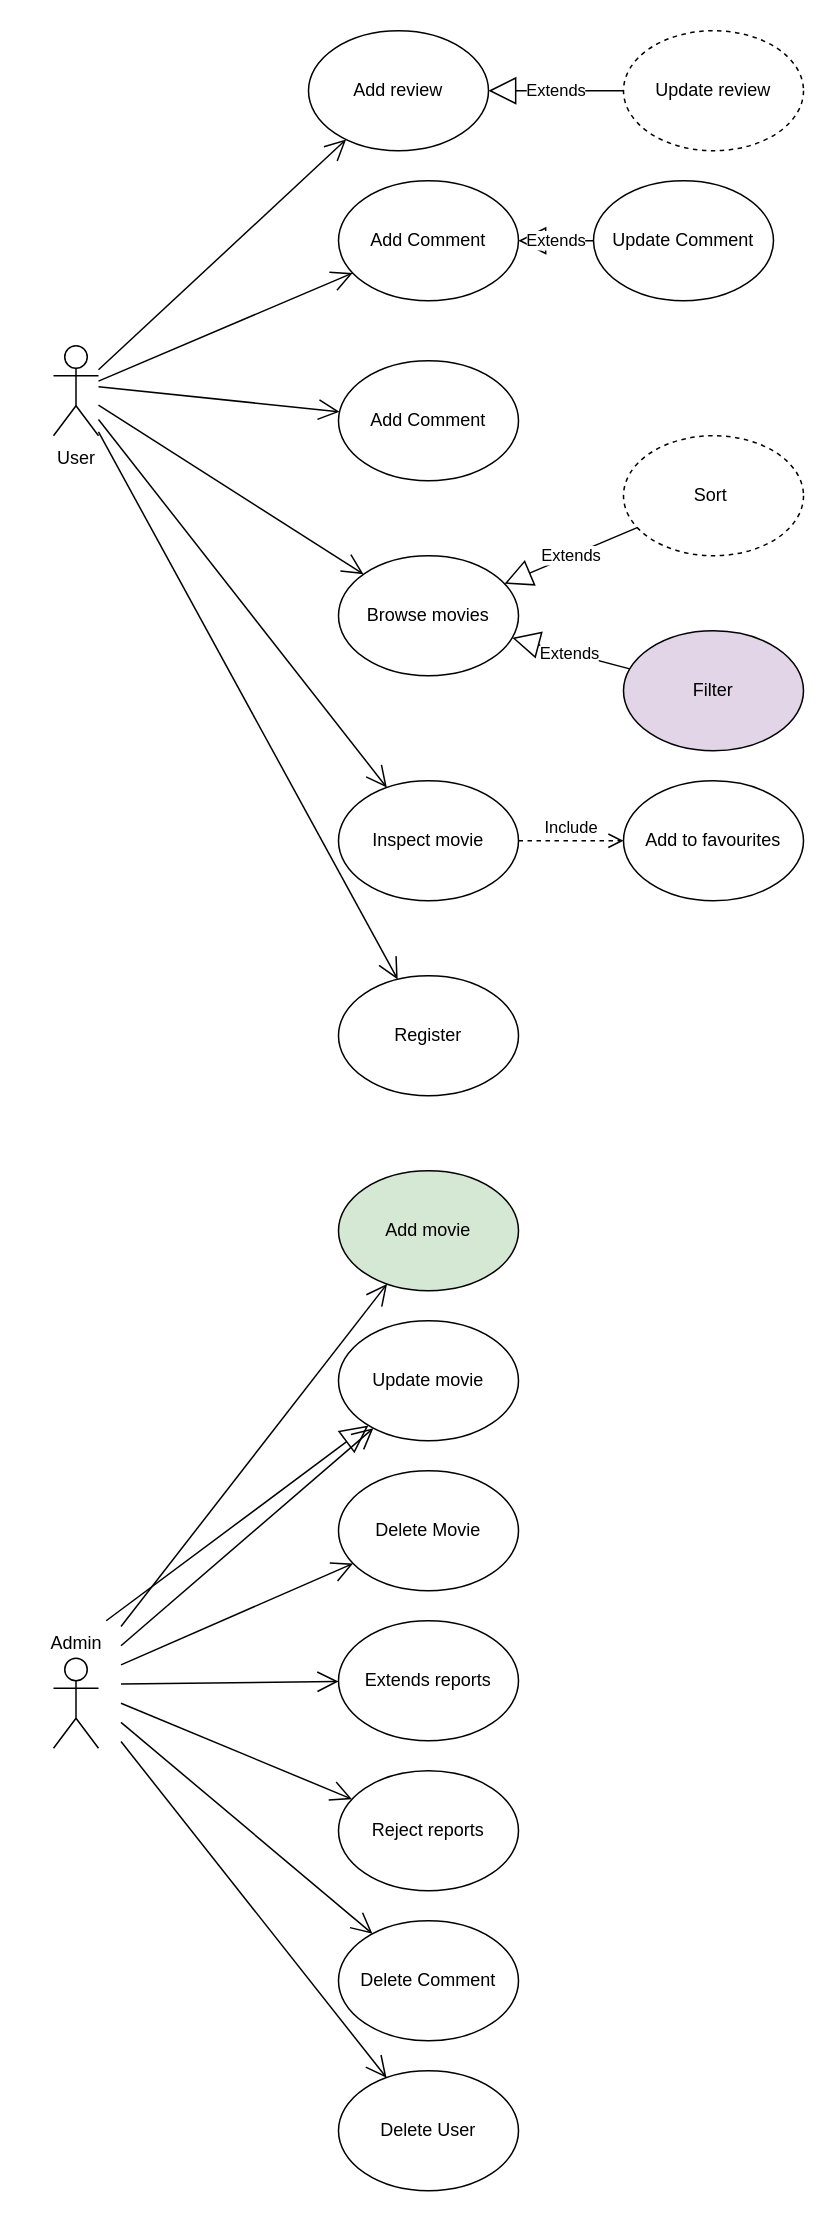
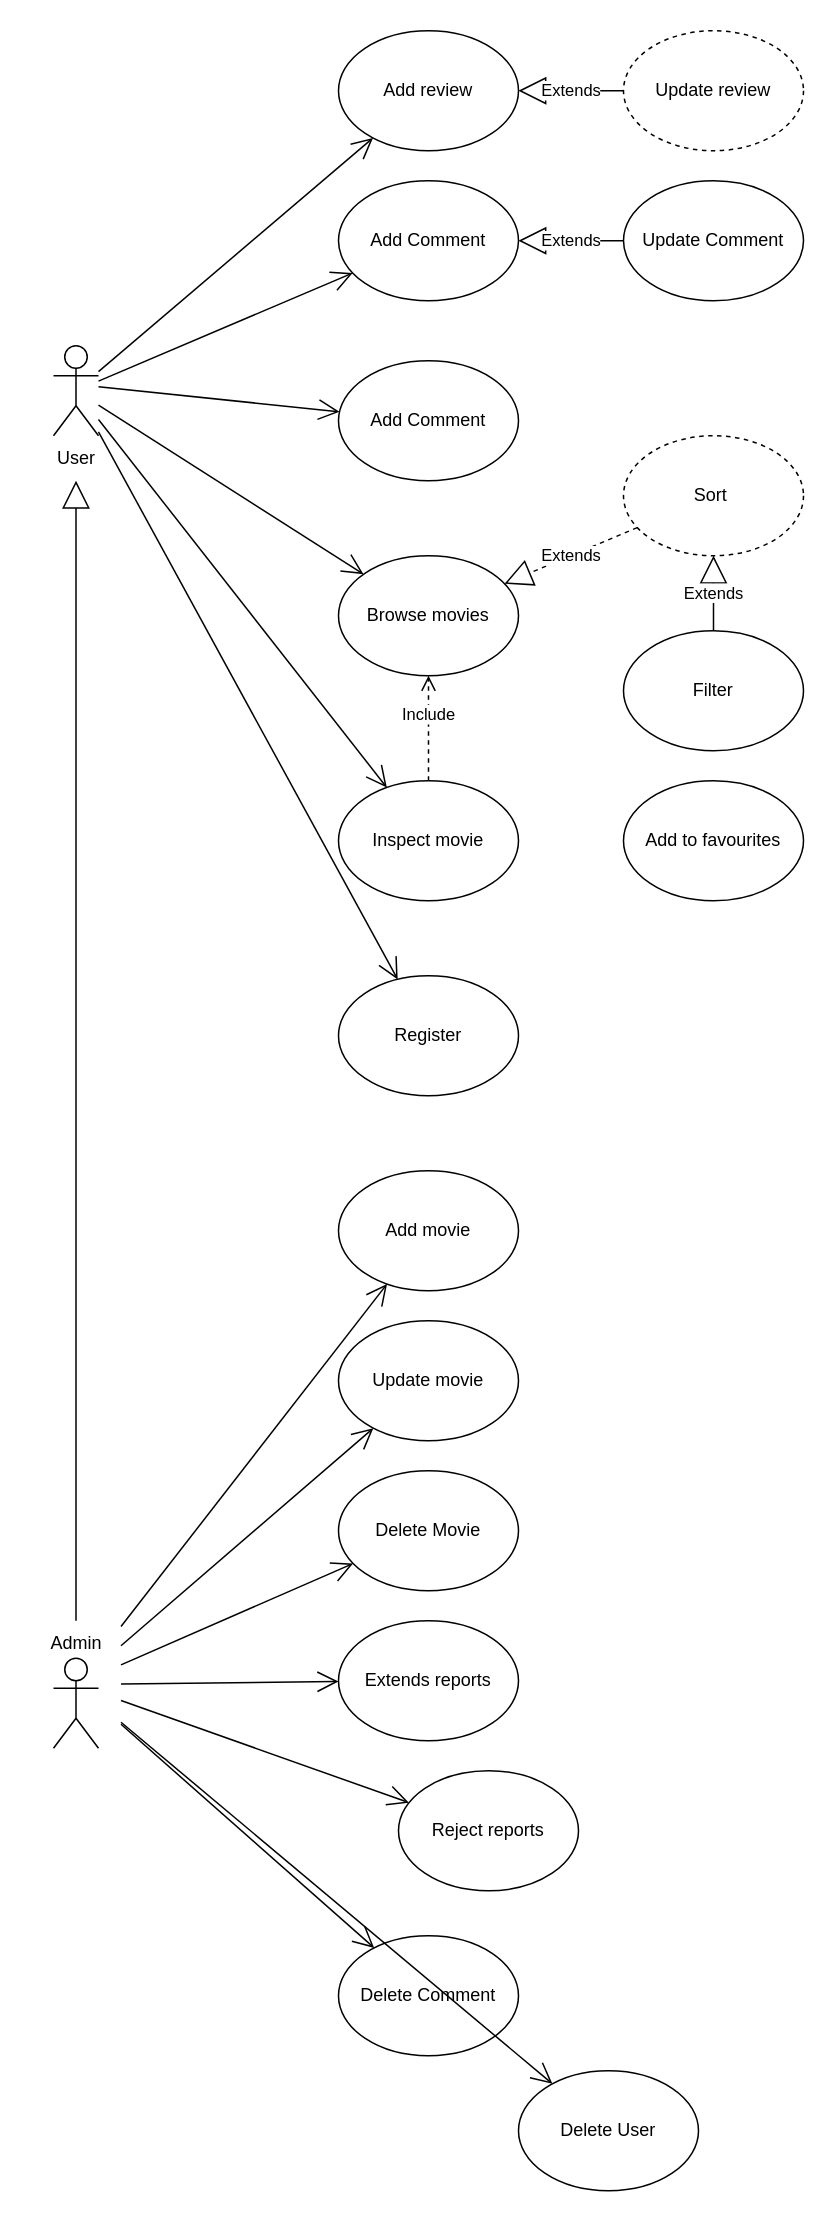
(398, 91) -> (428, 91)
(683, 241) -> (713, 241)
(615, 537) -> (615, 537)
(584, 657) -> (713, 607)
(713, 691) -> (713, 691)
(569, 841) -> (428, 730)
(428, 1231) -> (428, 1231)
(251, 1513) -> (76, 1064)
(428, 1831) -> (488, 1831)
(428, 1981) -> (428, 1996)
(428, 2131) -> (608, 2131)
